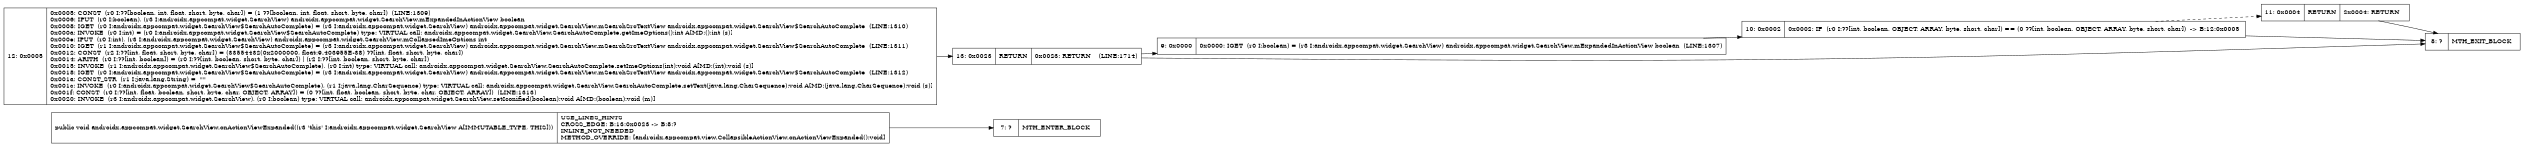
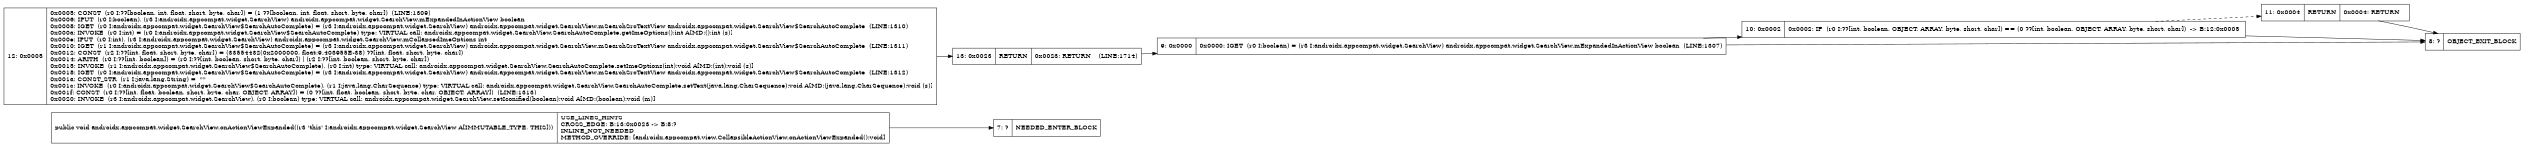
(2375, 12) -> (2375, 12)
(2482, 42) -> (2482, 42)
(1781, 59) -> (2073, 43)
(1056, 128) -> (1056, 128)
